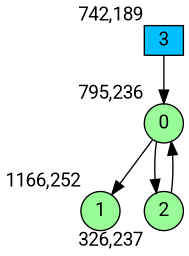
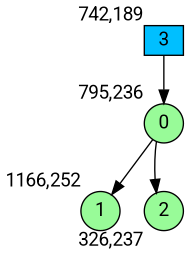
(173, 174) -> none
